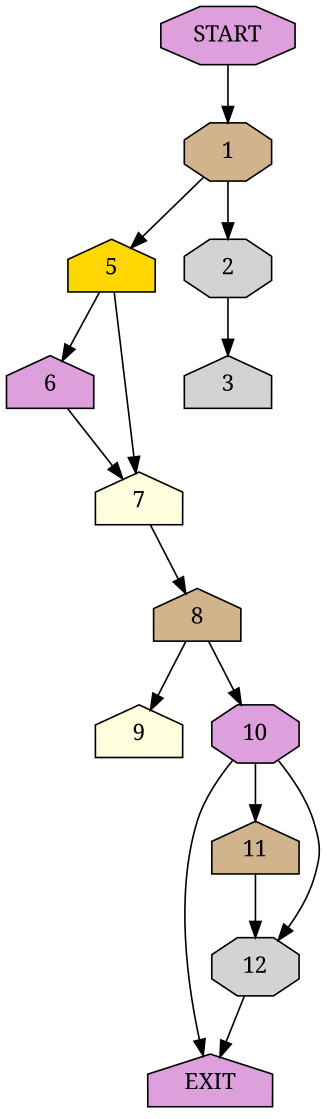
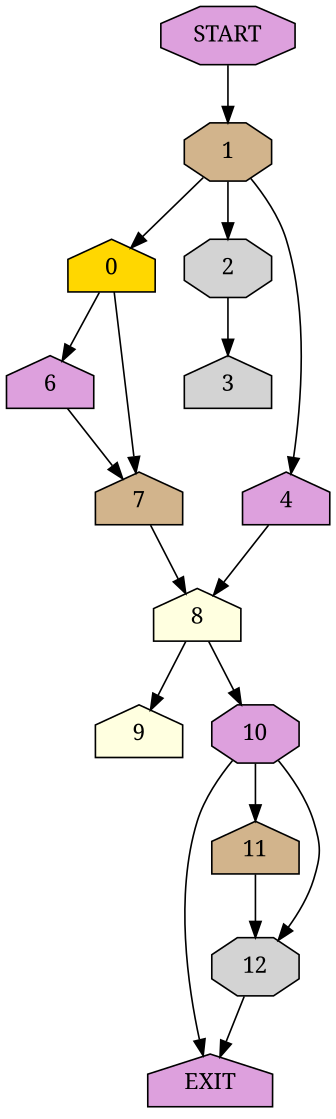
(112, 268) -> (112, 268)
(139, 501) -> (139, 501)
none -> (286, 501)
(197, 618) -> (197, 618)
